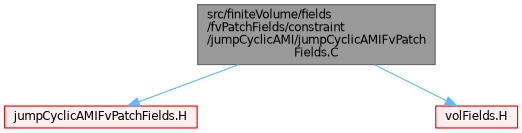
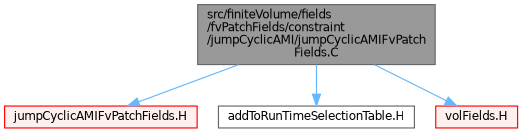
none -> (316, 117)
